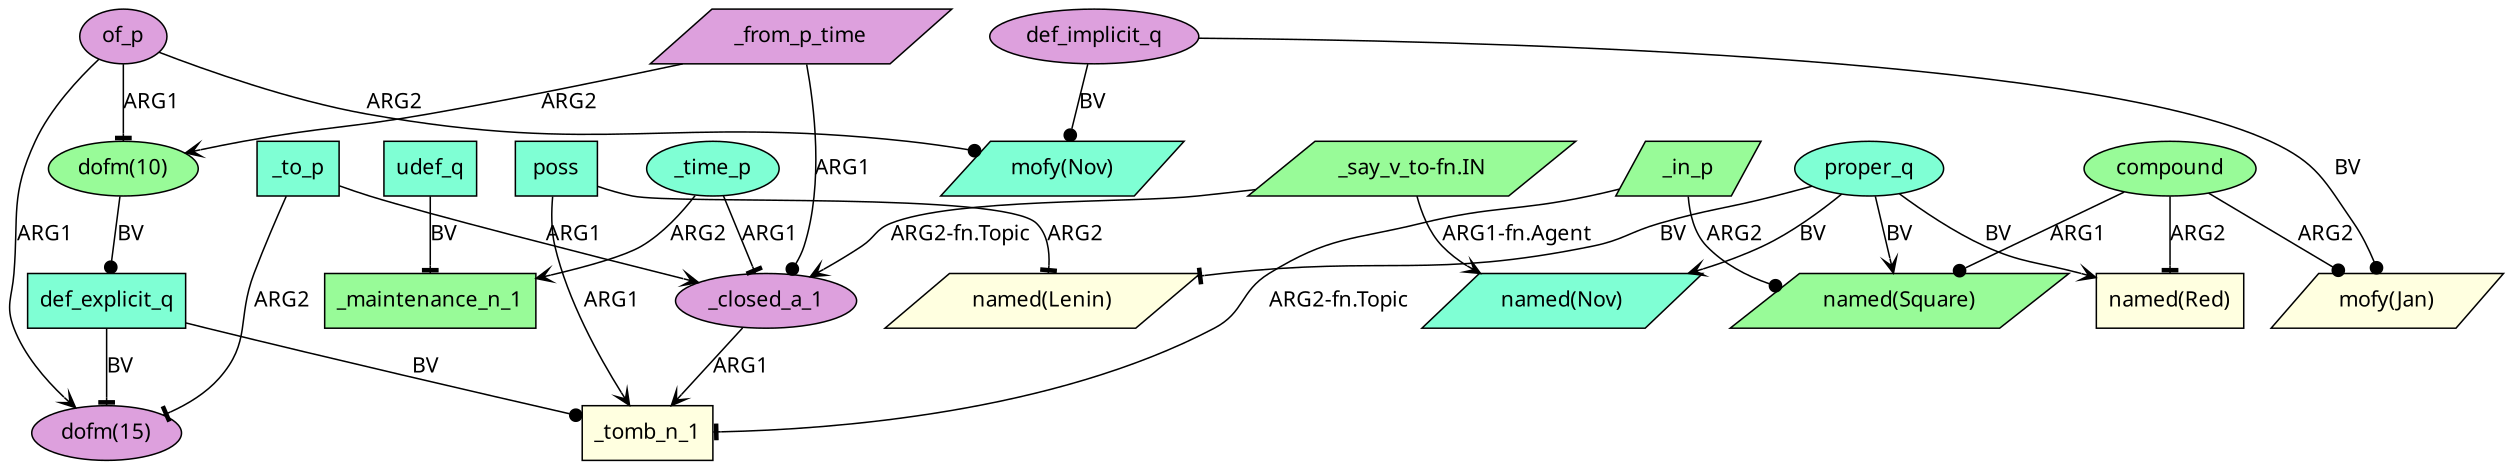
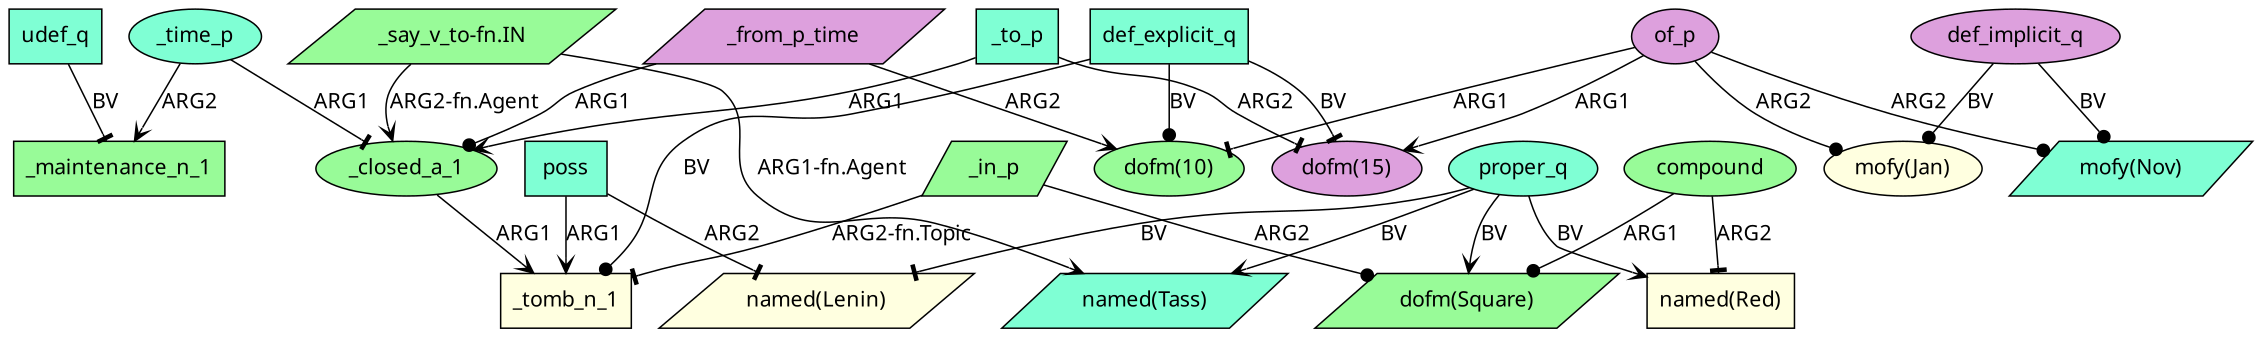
(116, 229) -> (1169, 96)
(2271, 230) -> (1756, 114)
(961, 235) -> (465, 103)
(766, 301) -> (406, 169)
(1562, 301) -> (1145, 301)
(1900, 301) -> (1467, 301)
(2387, 301) -> (1903, 169)
